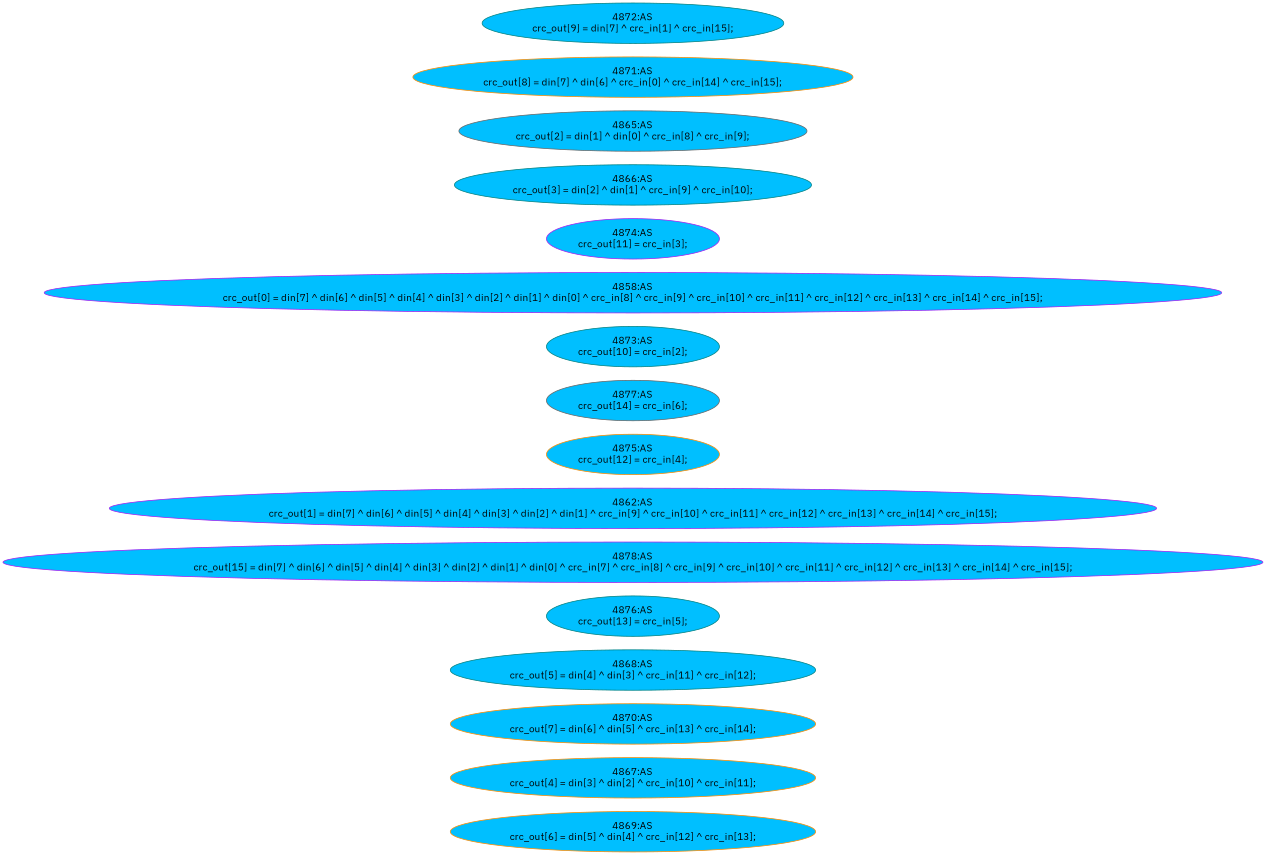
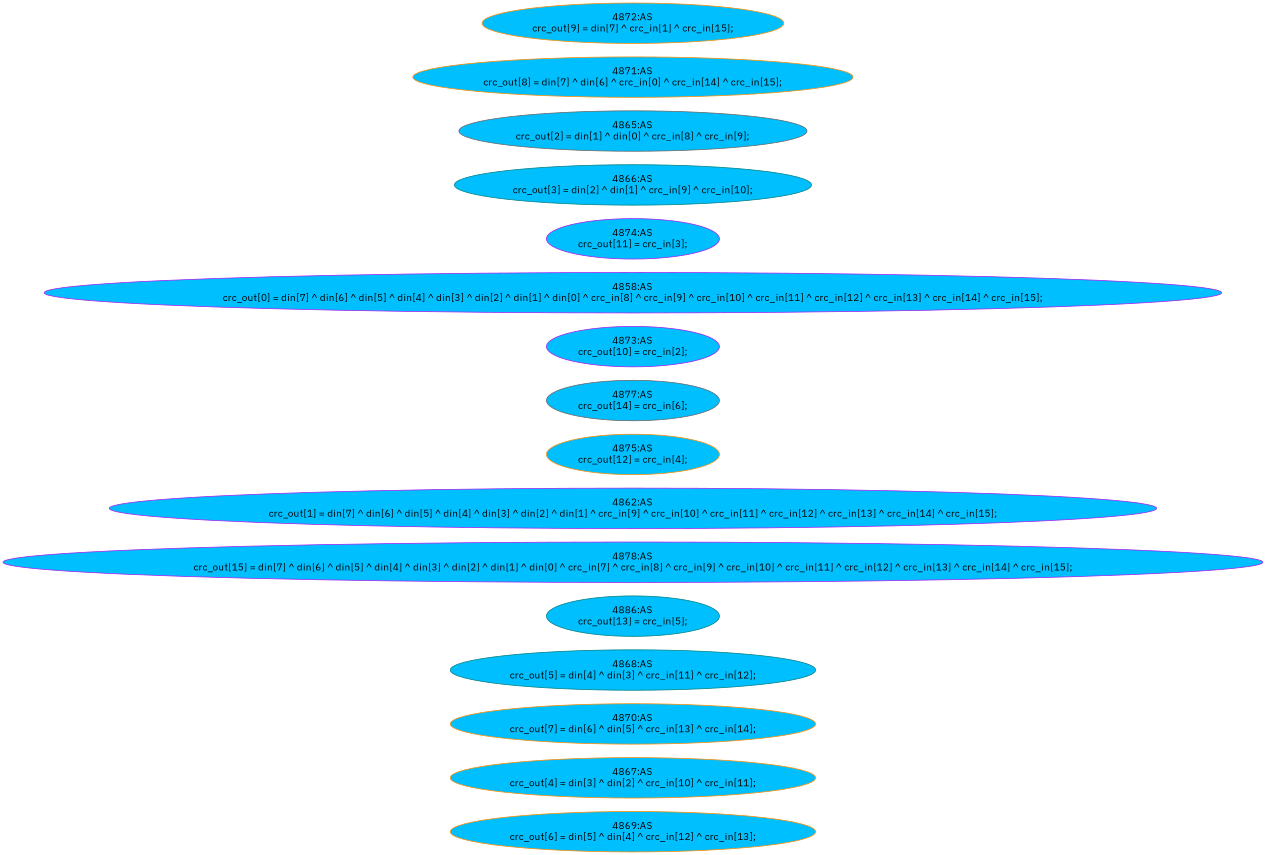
(633, 23) -> (633, 23)
(633, 347) -> (633, 347)
(633, 616) -> (633, 616)
